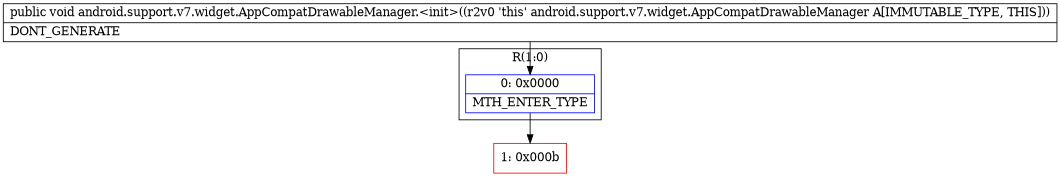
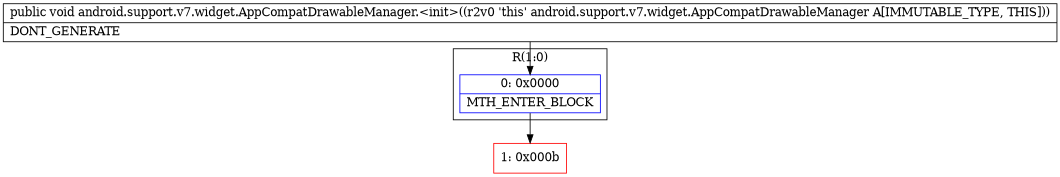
(530, 103) -> (530, 103)
